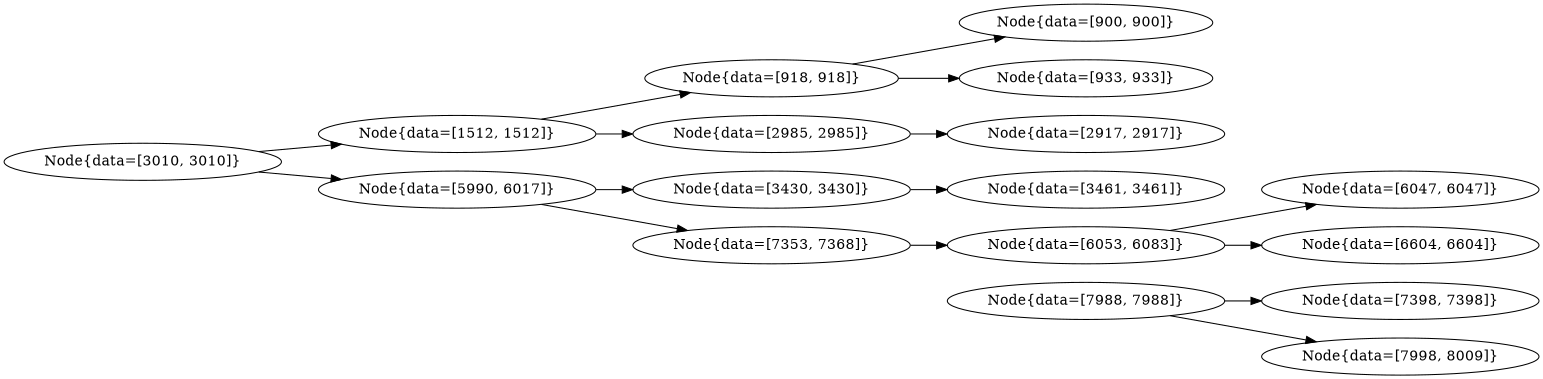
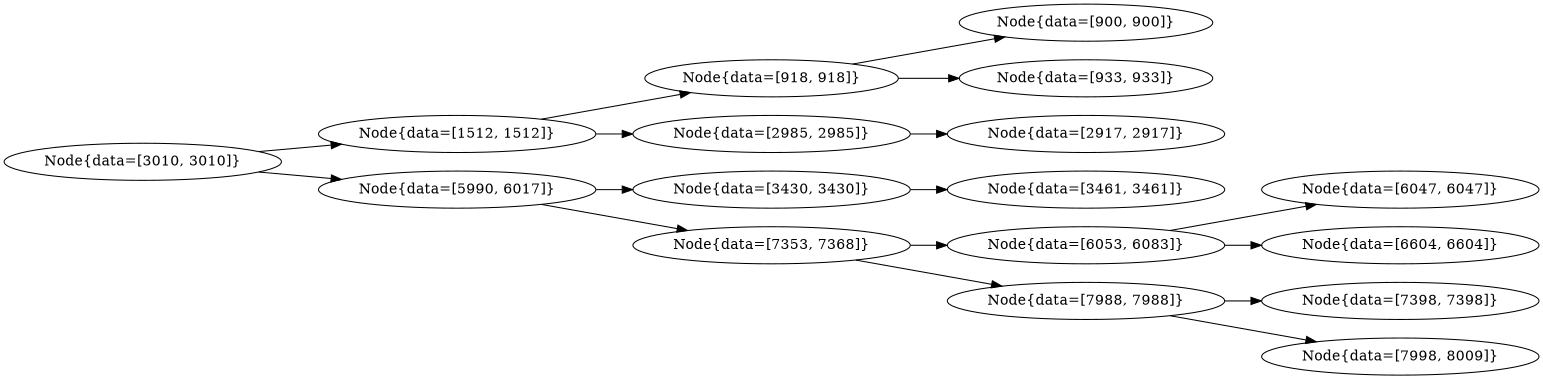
none -> (924, 272)
